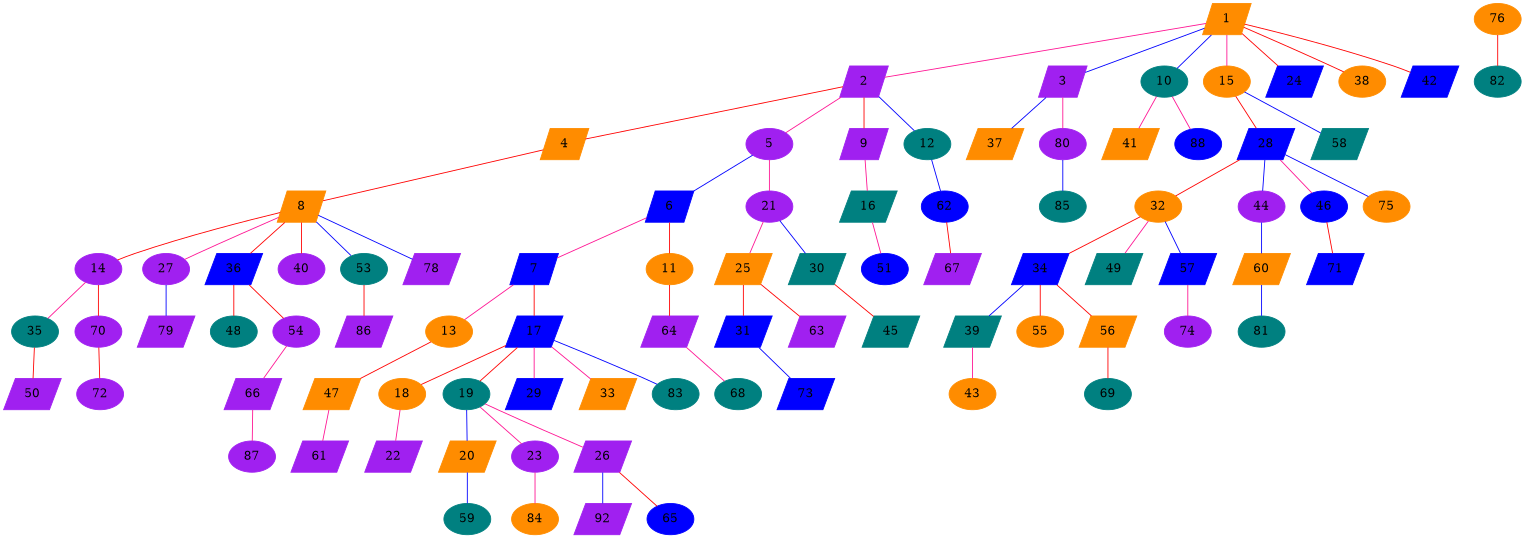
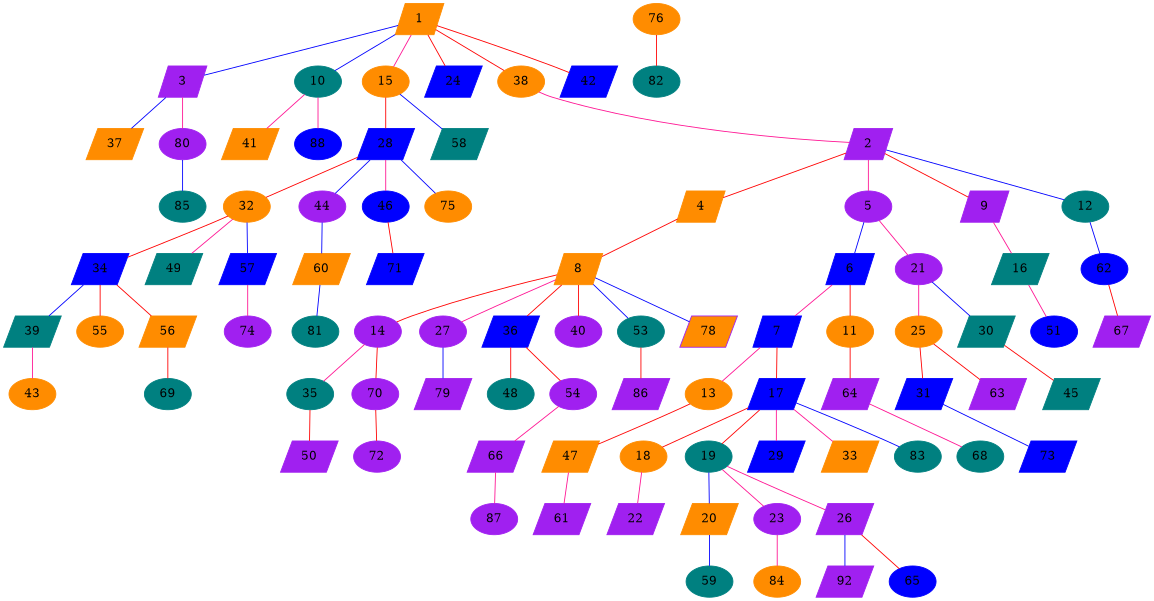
(1045, 50) -> (692, 127)
(432, 269) -> (709, 332)
(743, 269) -> (919, 332)
